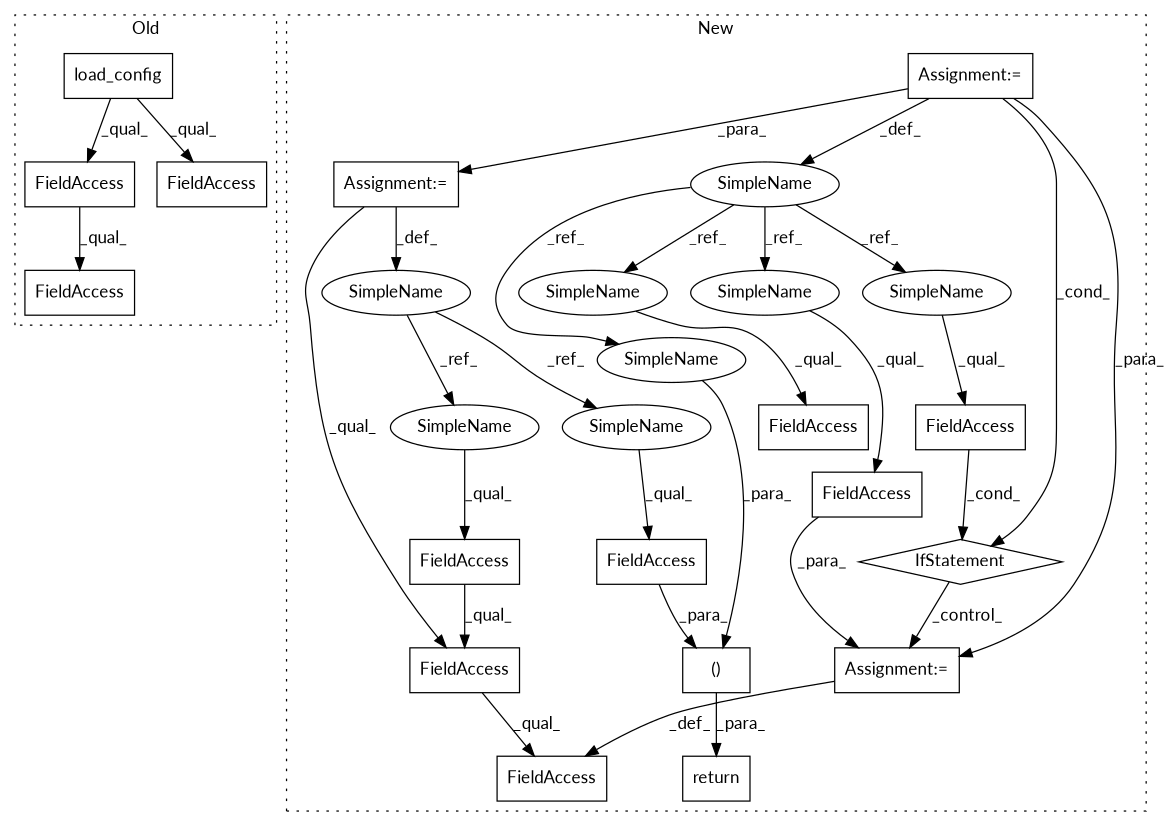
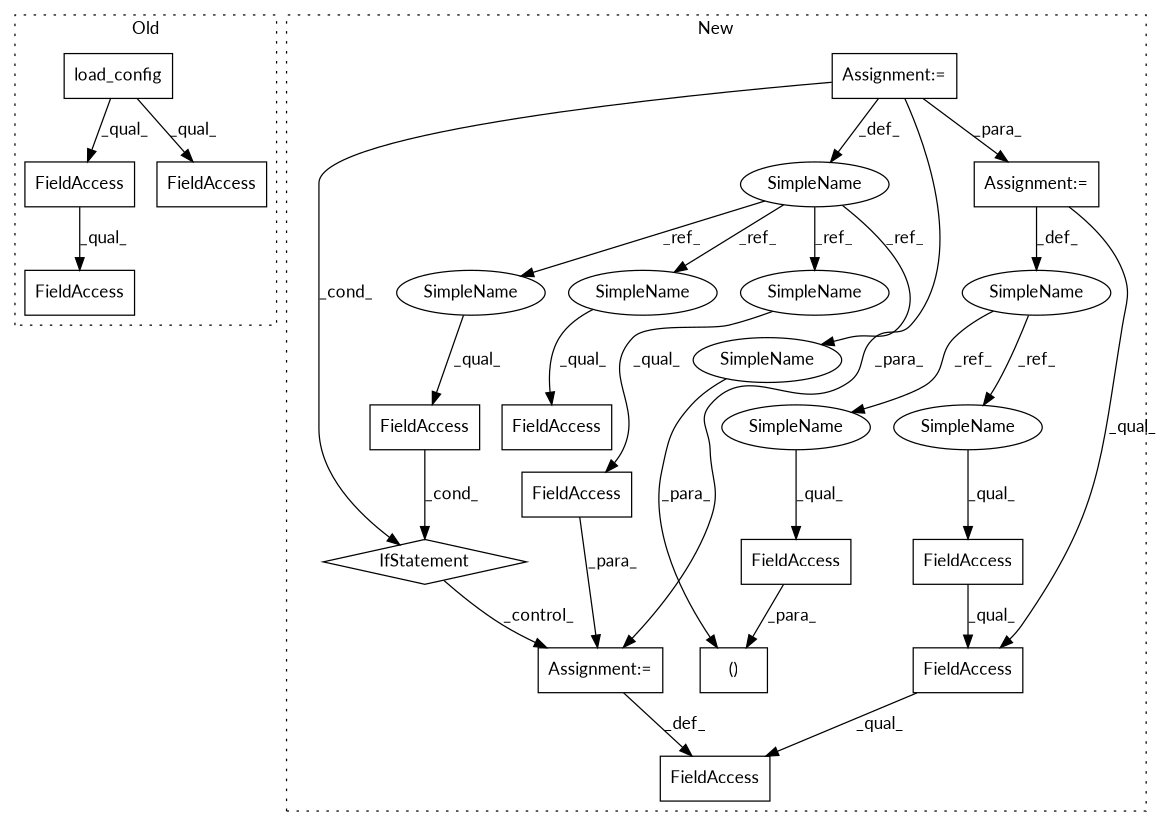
(716, 779) -> none
